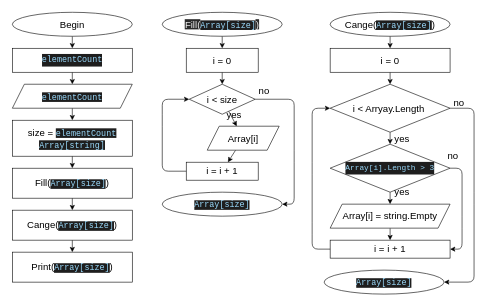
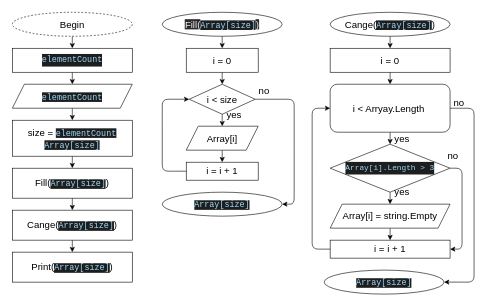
(72, 24) -> (72, 24)
(390, 108) -> (390, 108)
(72, 138) -> (72, 138)
(243, 138) -> (222, 138)
